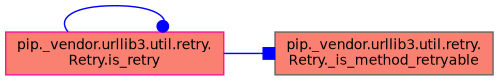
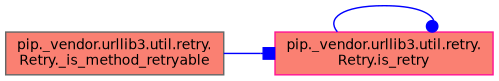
(242, 53) -> (242, 53)
